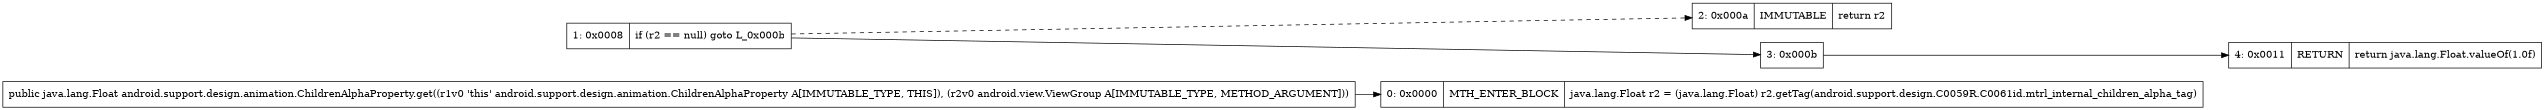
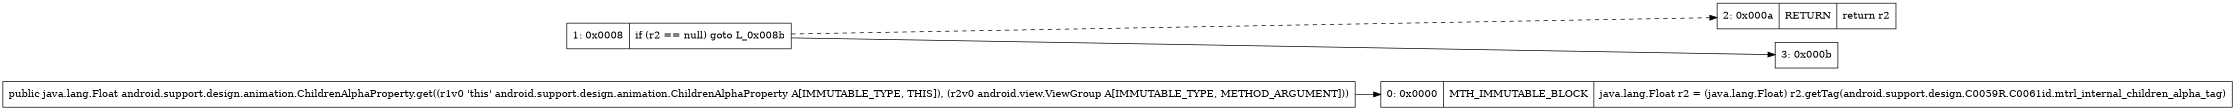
(1793, 16) -> (1808, 16)
(710, 36) -> (710, 36)
(2385, 55) -> none
(1504, 94) -> (1519, 94)
